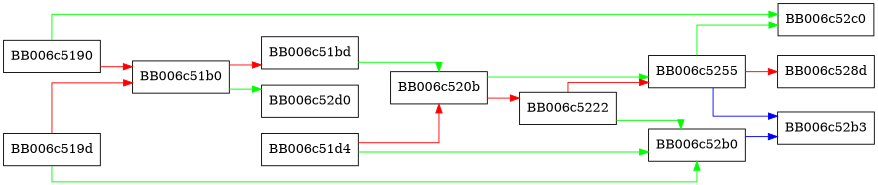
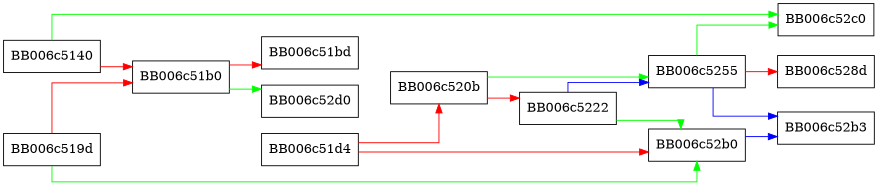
(52, 56) -> (52, 56)
(399, 62) -> none
(599, 82) -> (599, 82)
(499, 152) -> (499, 152)
